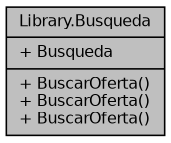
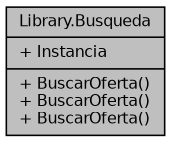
(66, 52) -> (63, 52)
